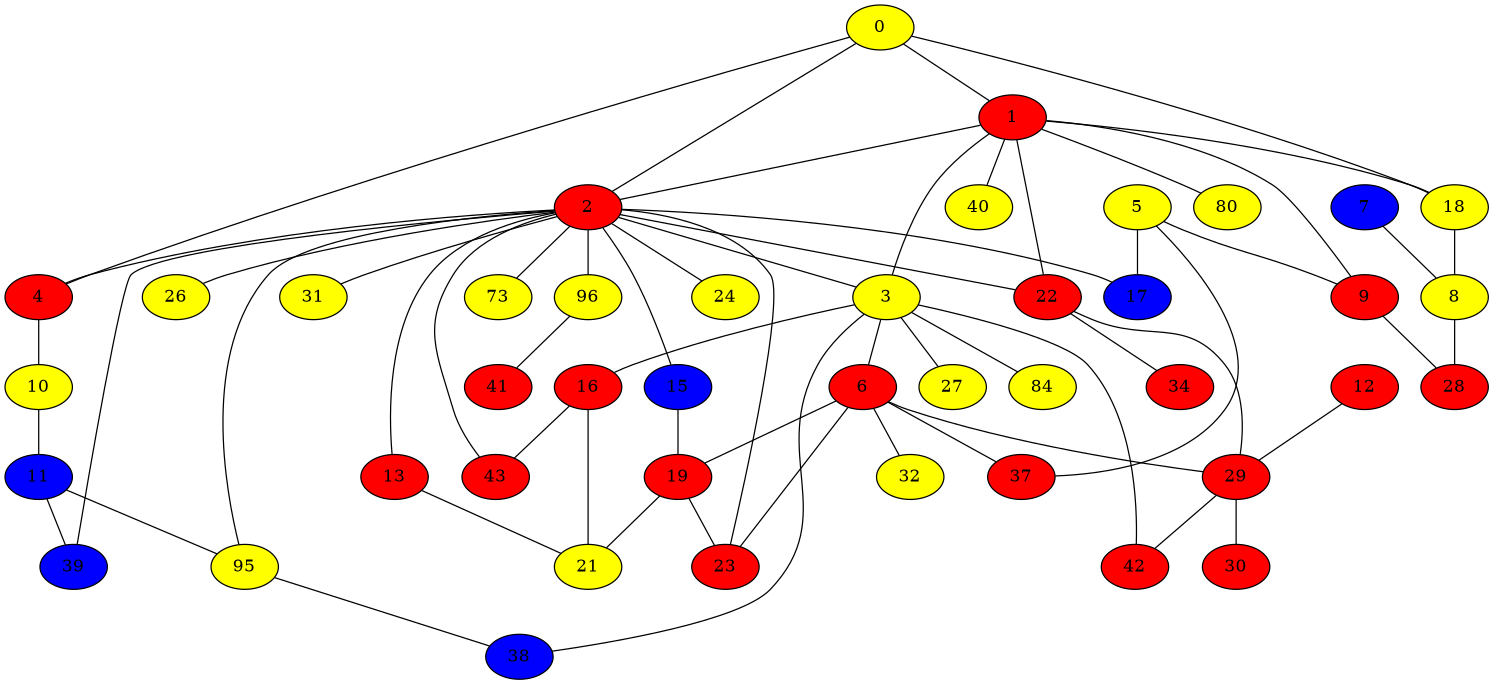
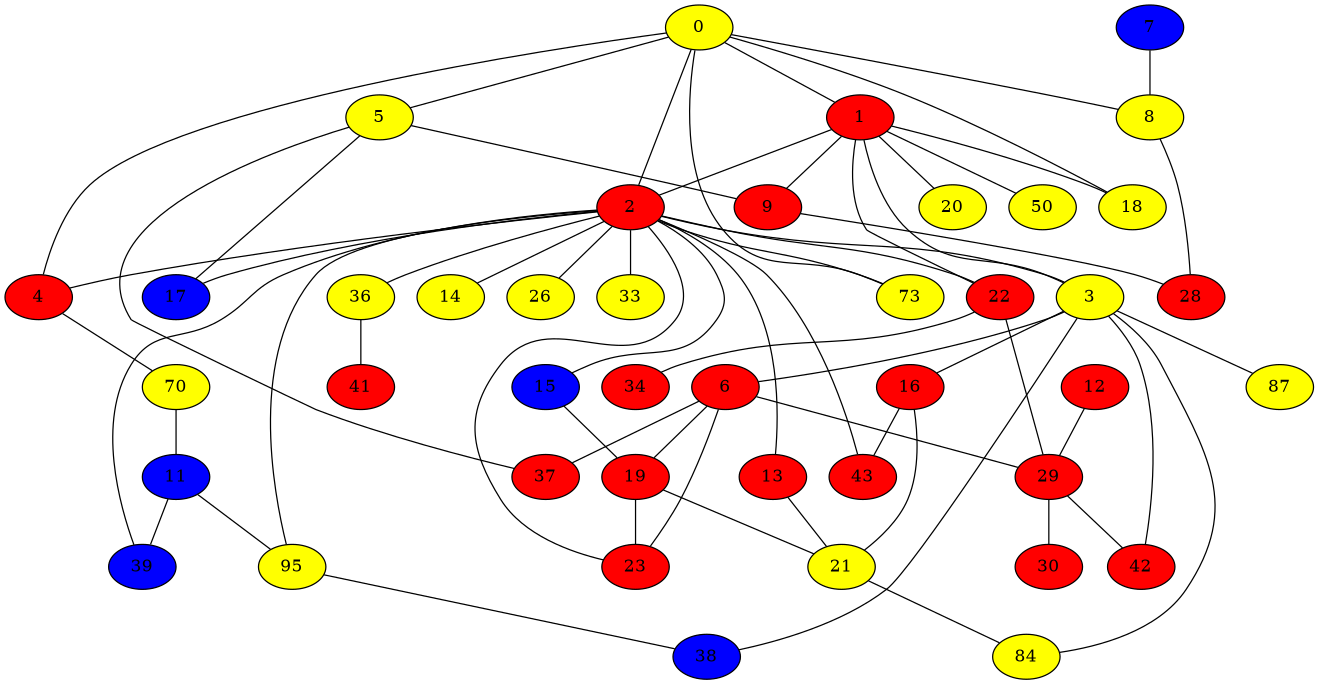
none -> (539, 72)
(979, 207) -> (1043, 207)
(1227, 207) -> (953, 207)
none -> (714, 217)
(1455, 252) -> (925, 71)
(313, 297) -> (631, 297)
(588, 297) -> (361, 297)
(725, 297) -> (451, 297)
(39, 387) -> (176, 387)
(953, 387) -> (1280, 387)
(910, 477) -> none
none -> (934, 612)
